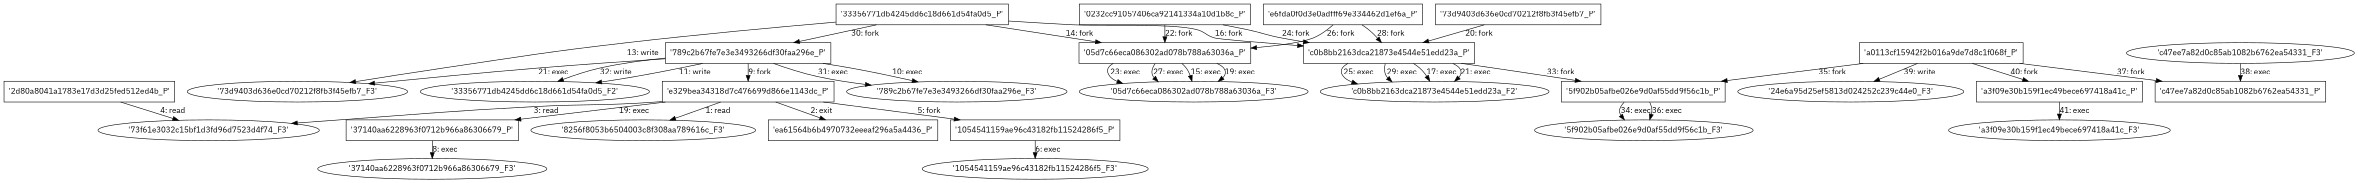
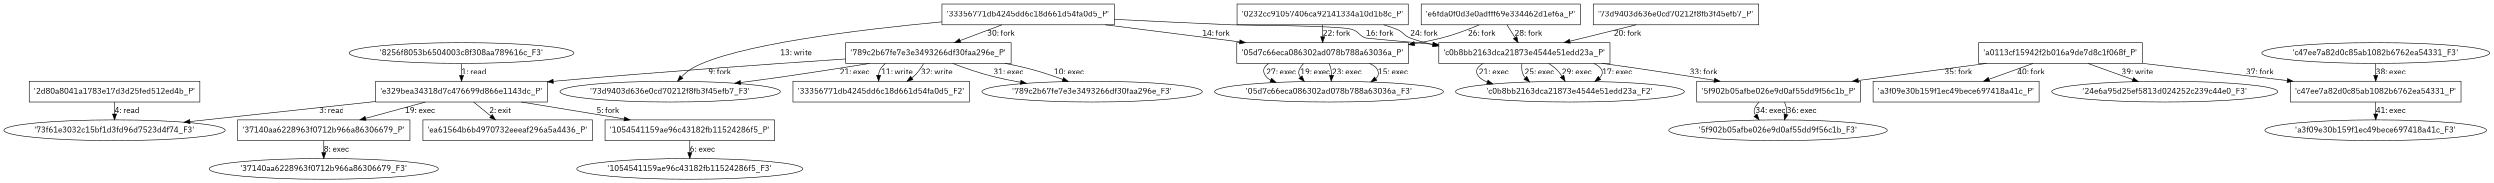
(535, 92) -> (881, 92)
(2059, 108) -> (2376, 108)
(698, 110) -> (462, 69)
